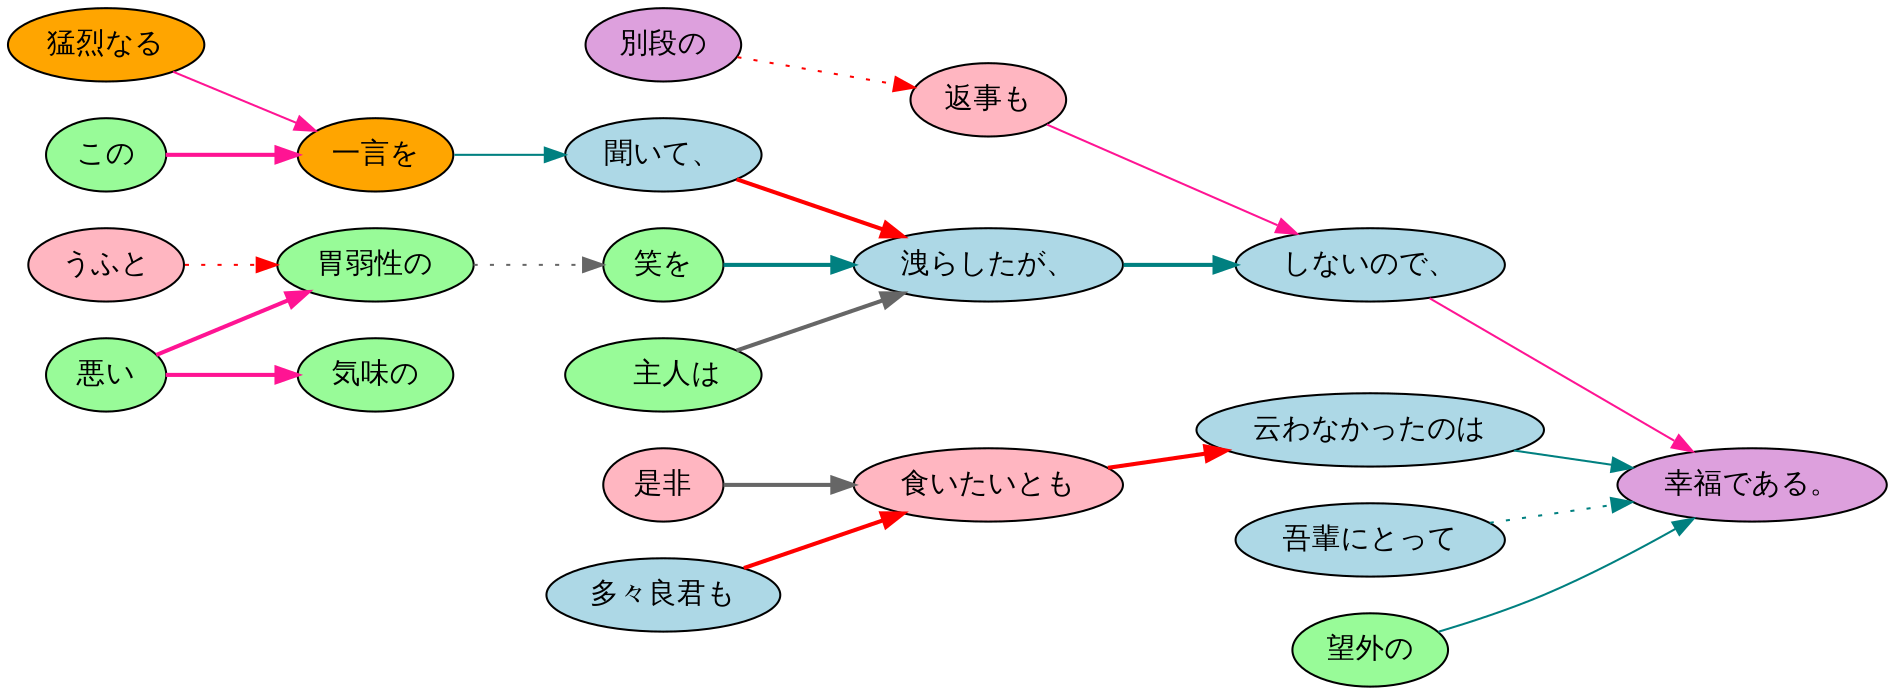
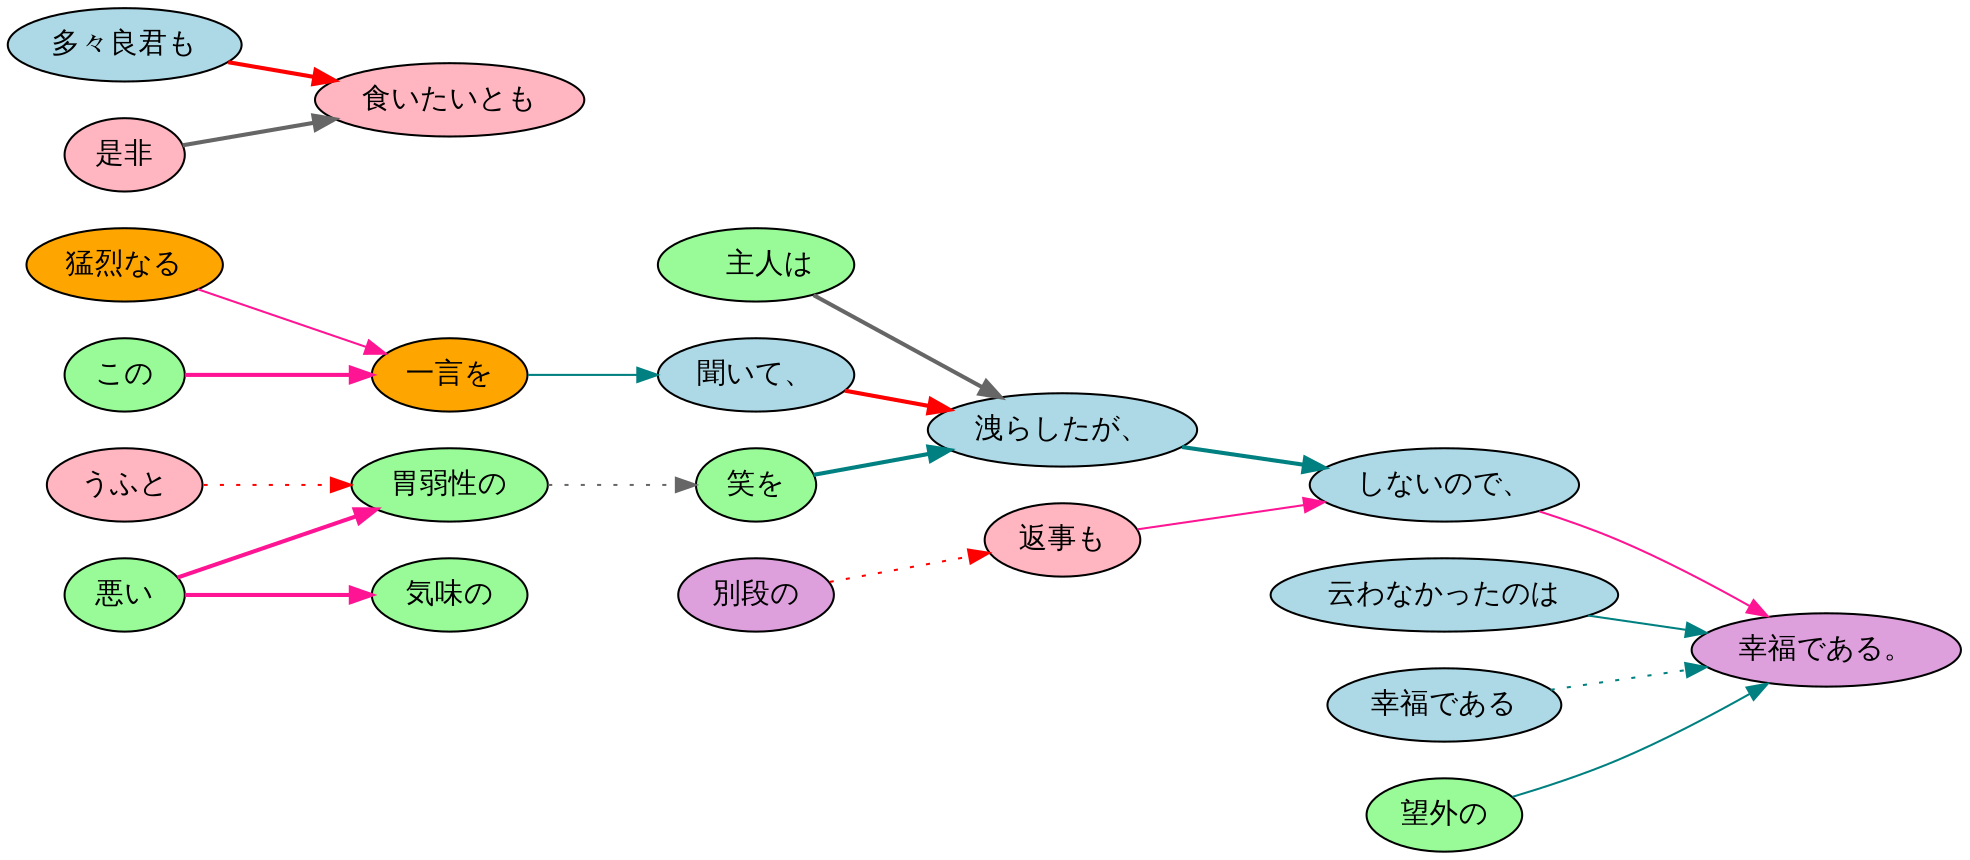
(1157, 461) -> none
(1370, 540) -> (1444, 705)
